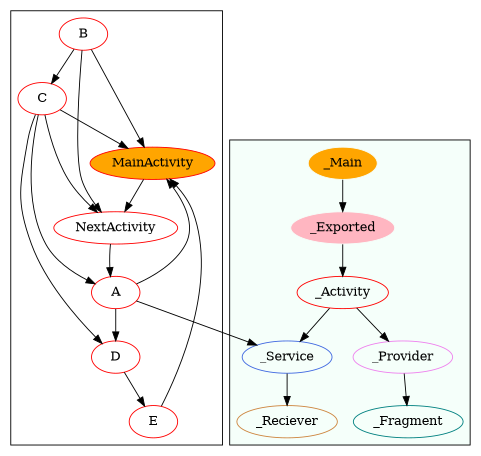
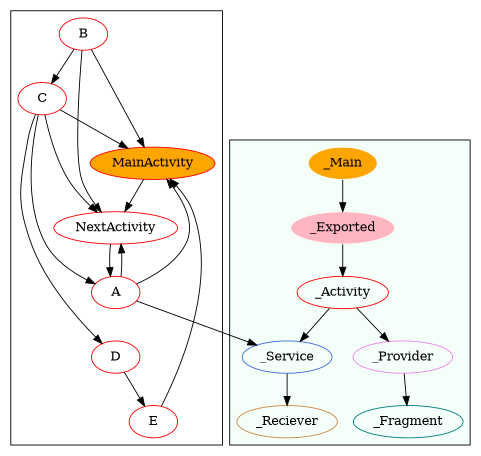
(116, 320) -> (122, 265)
